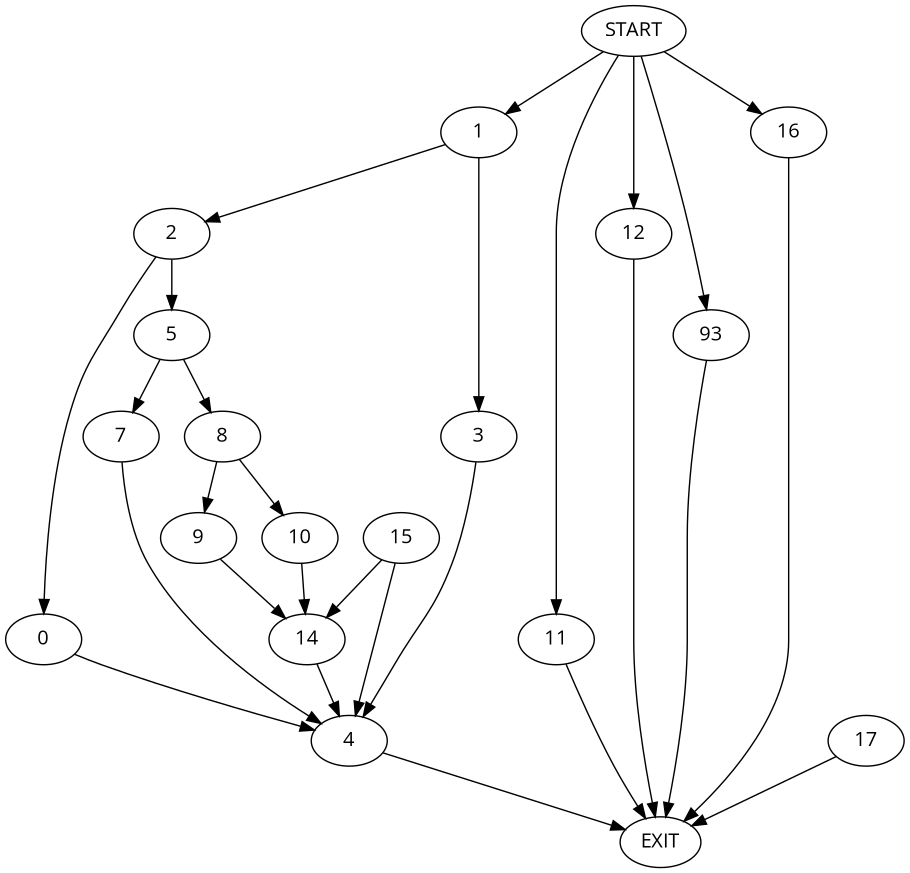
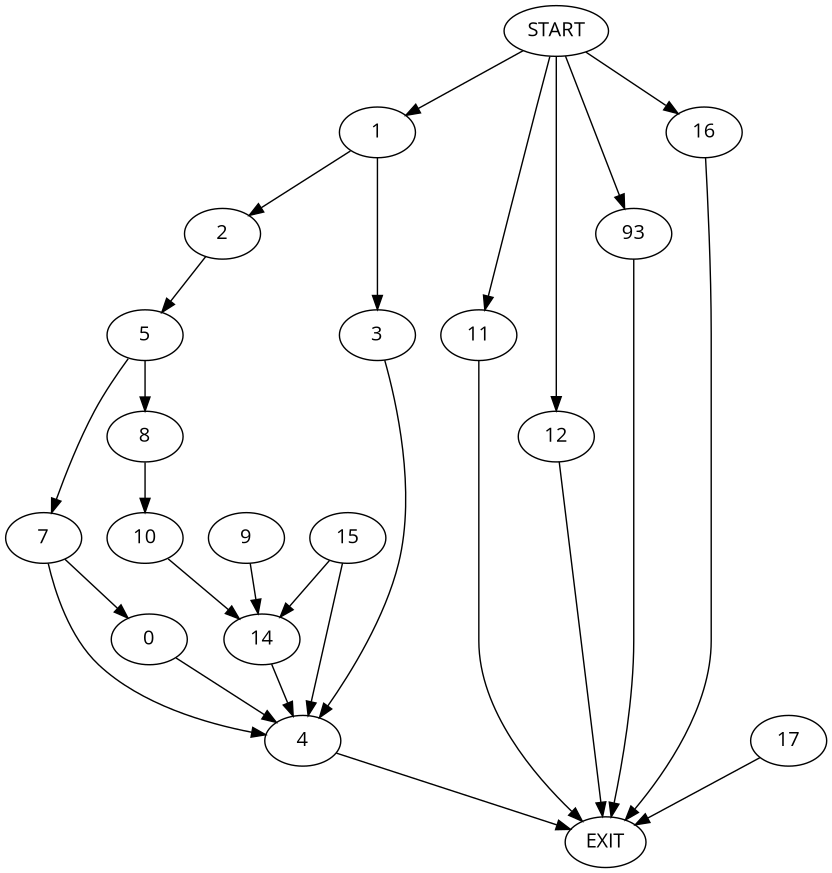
(69, 418) -> (91, 584)
(212, 480) -> none
